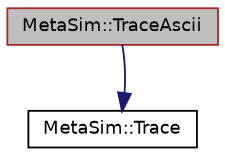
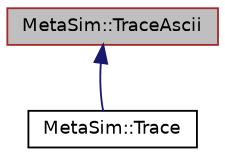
(125, 69) -> (101, 87)
